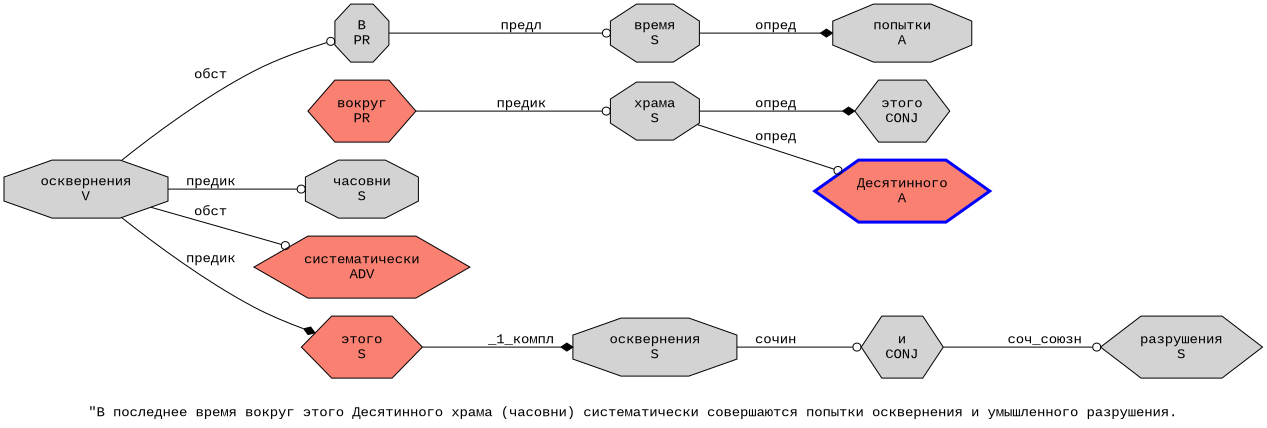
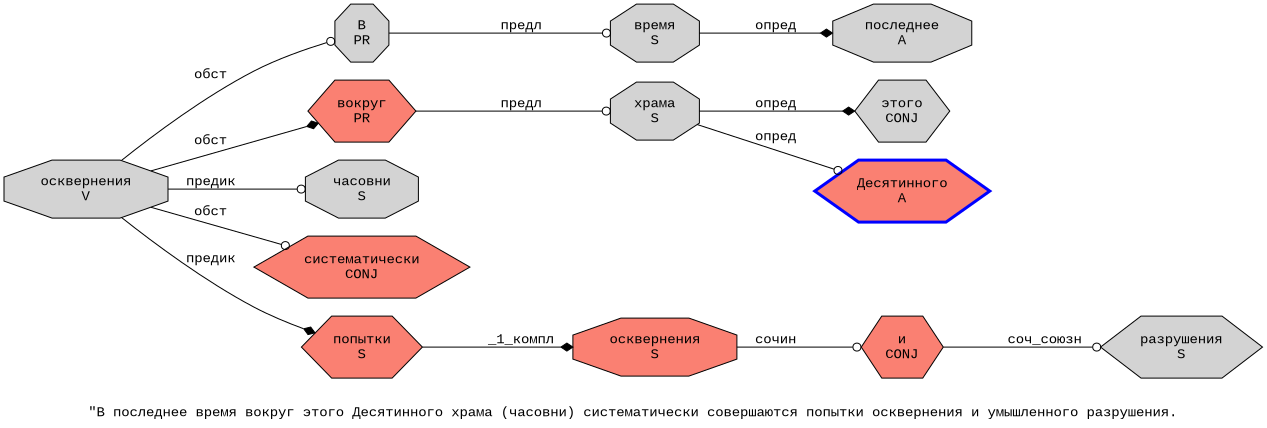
(902, 33) -> (902, 33)
(521, 104) -> (521, 104)
none -> (229, 149)
(362, 267) -> (362, 267)
(362, 347) -> (362, 347)
(655, 347) -> (655, 347)
(902, 347) -> (902, 347)
